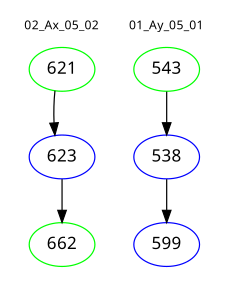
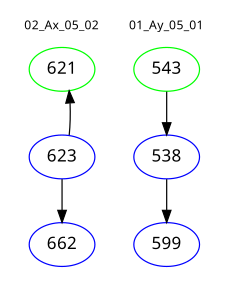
(54, 107) -> (70, 119)
(62, 245) -> (62, 245)
